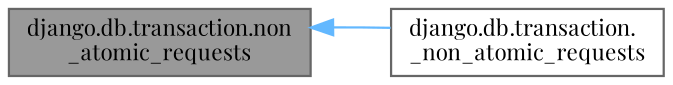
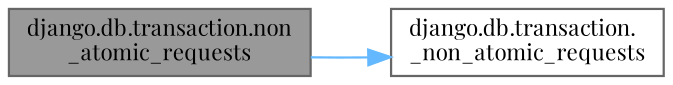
(362, 27) -> (339, 58)
